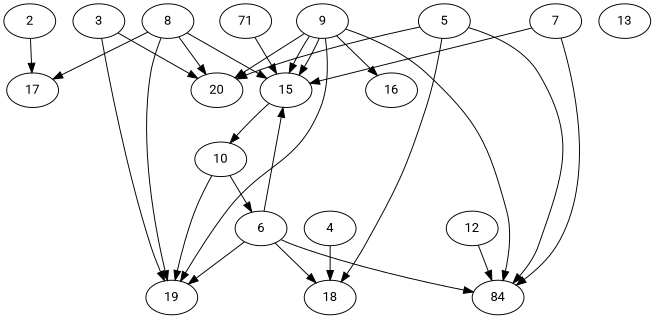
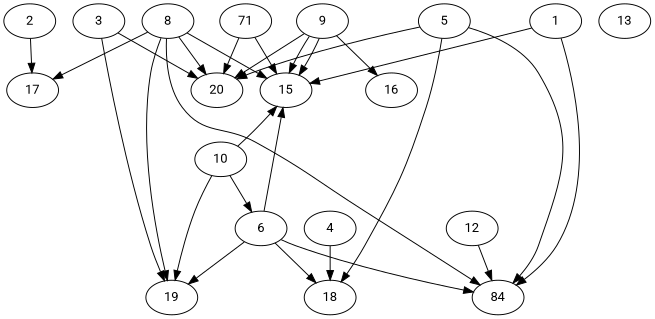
(556, 21) -> (556, 21)
none -> (233, 51)
(252, 119) -> (254, 130)
(471, 121) -> (299, 168)
(282, 160) -> none
